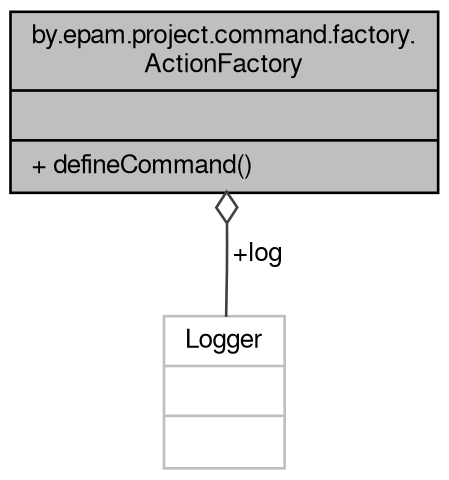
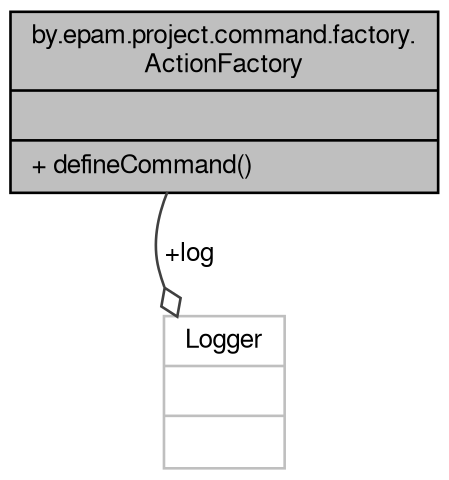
(227, 271) -> (156, 239)
